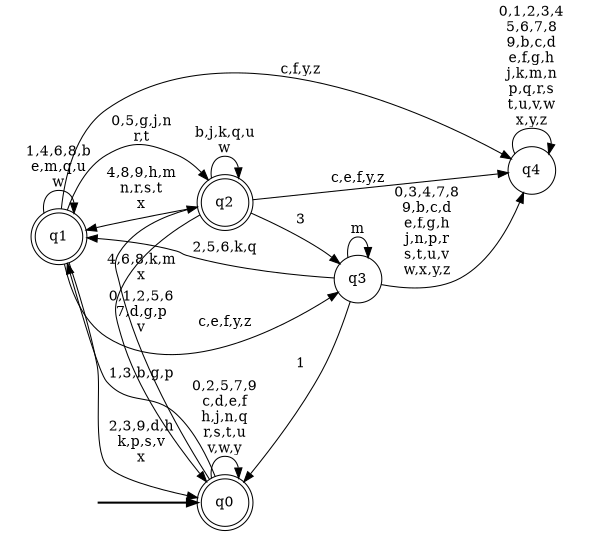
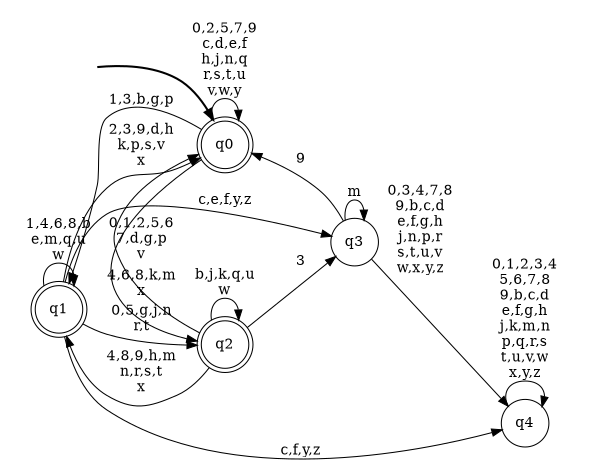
(375, 187) -> none
(215, 262) -> none
(301, 363) -> (301, 159)
